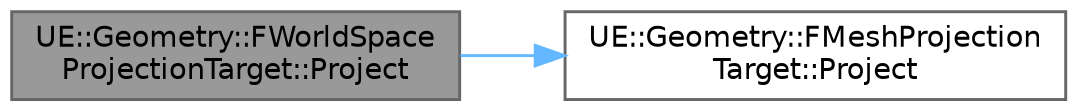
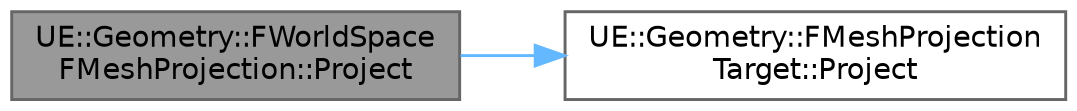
(236, 56) -> (236, 56)
